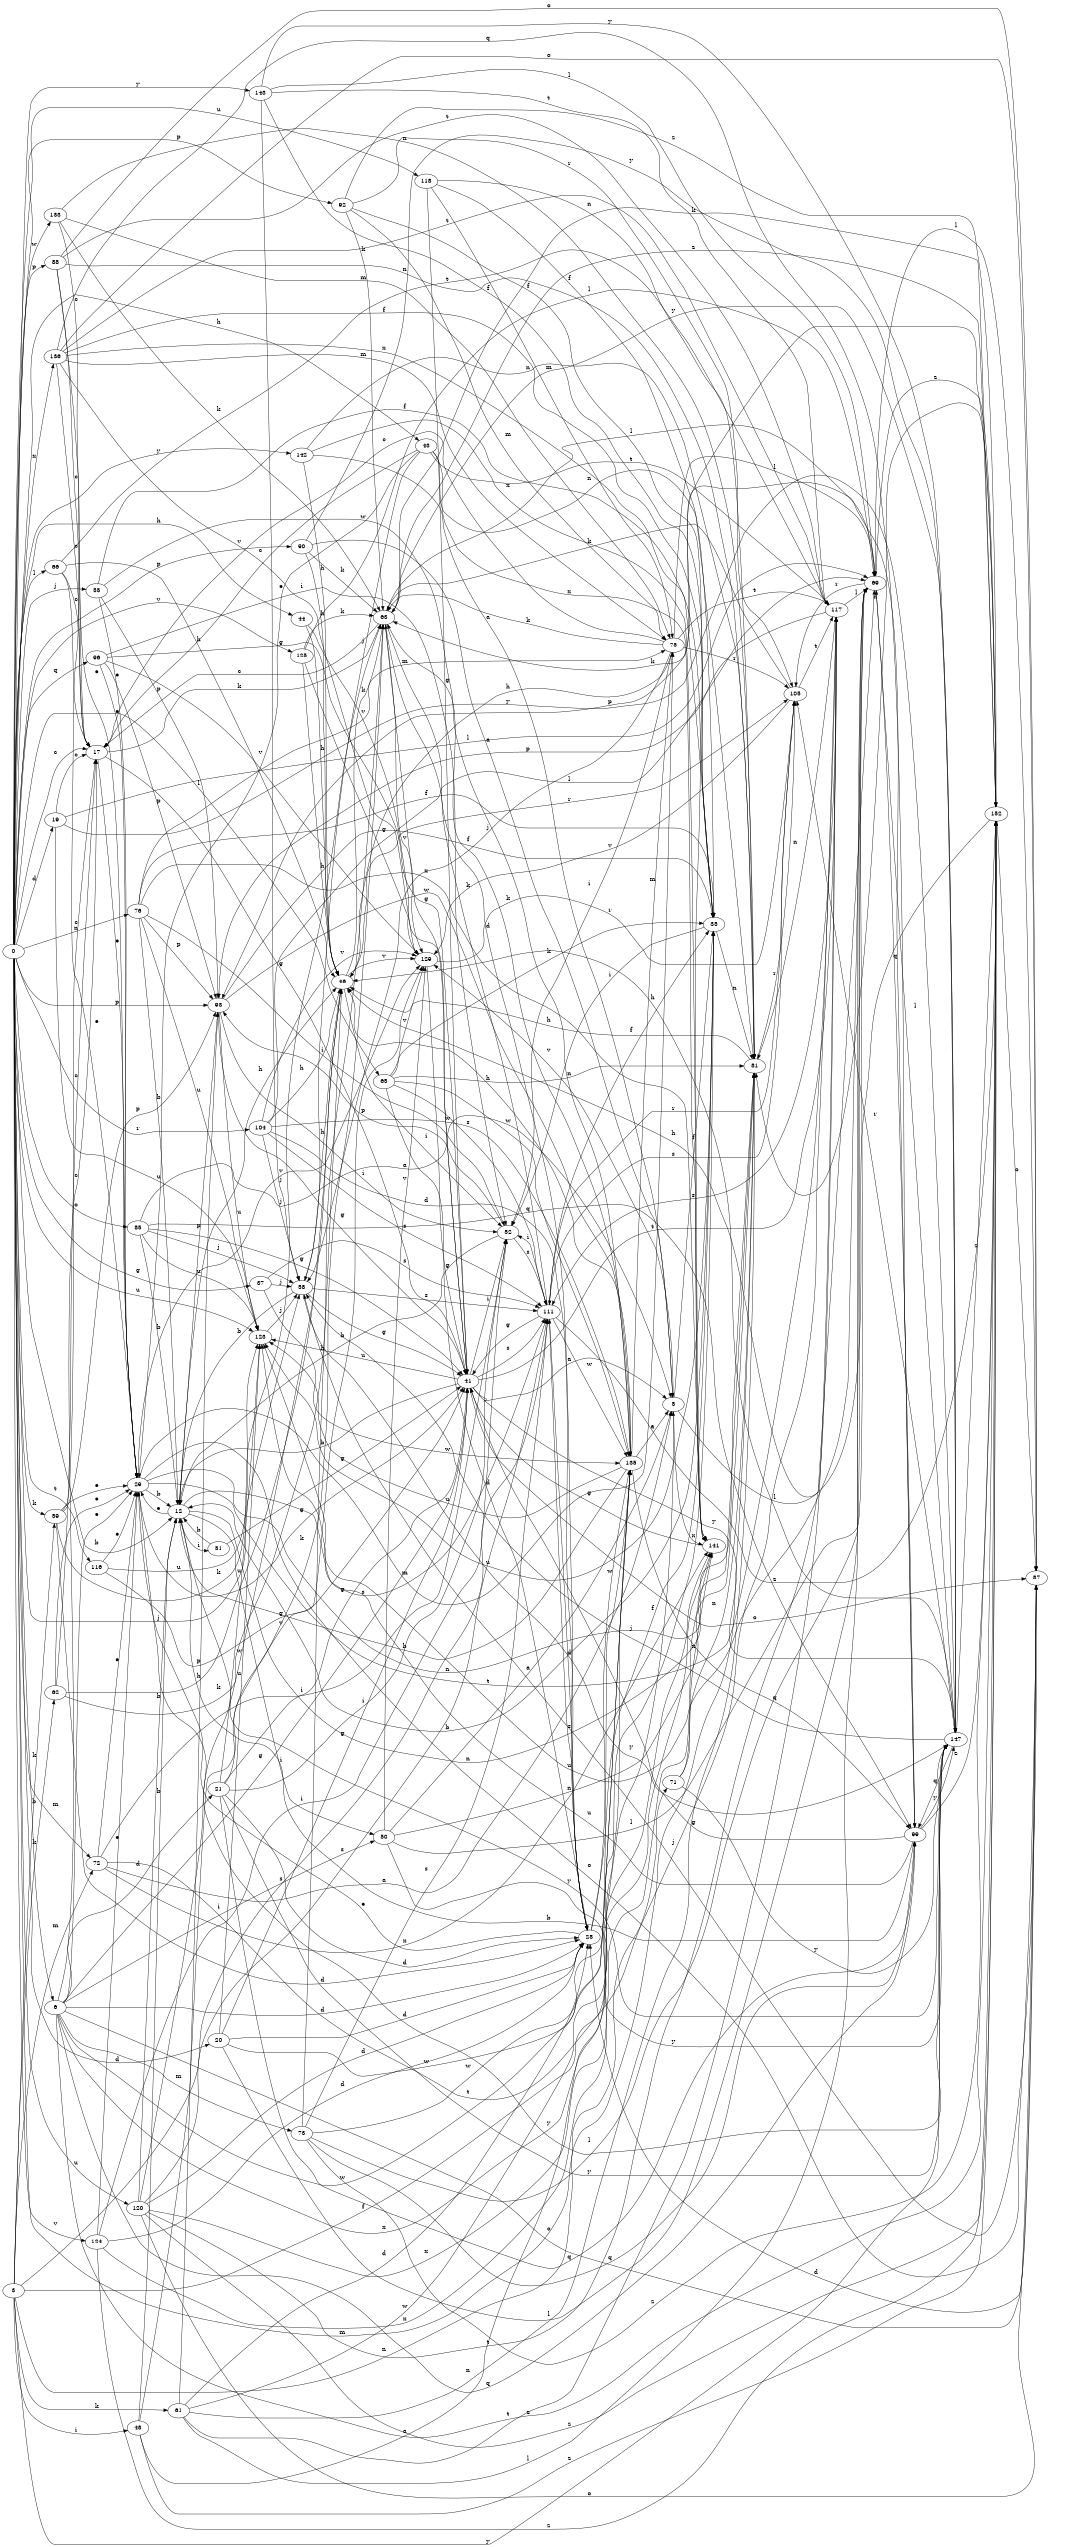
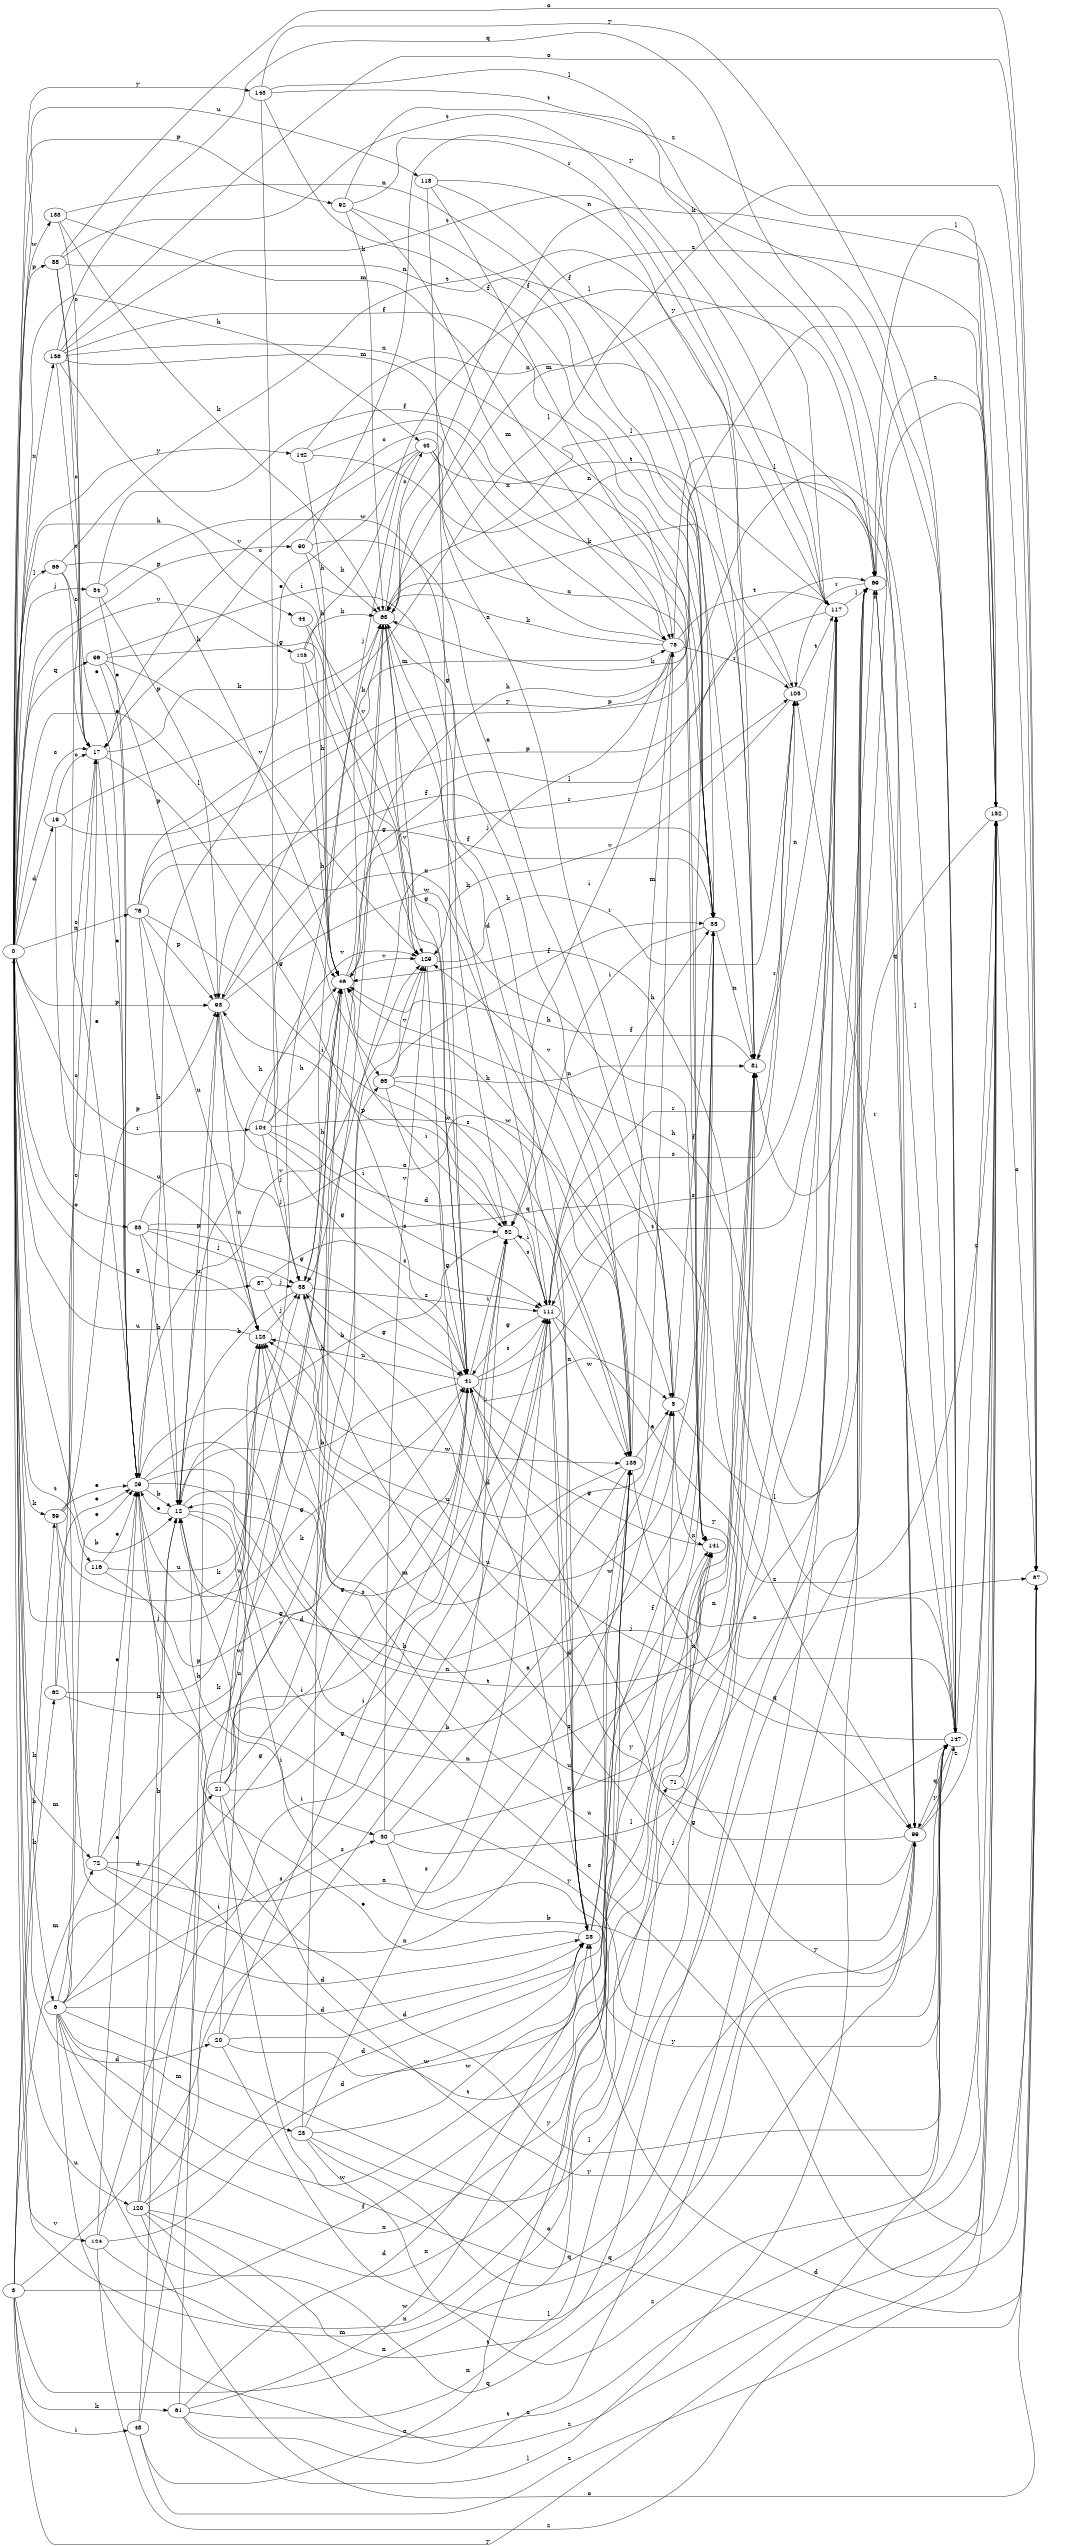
(666, 359) -> (590, 353)
(97, 591) -> (97, 591)
(240, 674) -> (397, 532)
(507, 738) -> (1012, 278)
(549, 951) -> (549, 951)
(35, 1213) -> (33, 1233)
(219, 1549) -> none
(360, 1955) -> (338, 1459)
(302, 2134) -> (302, 2134)
